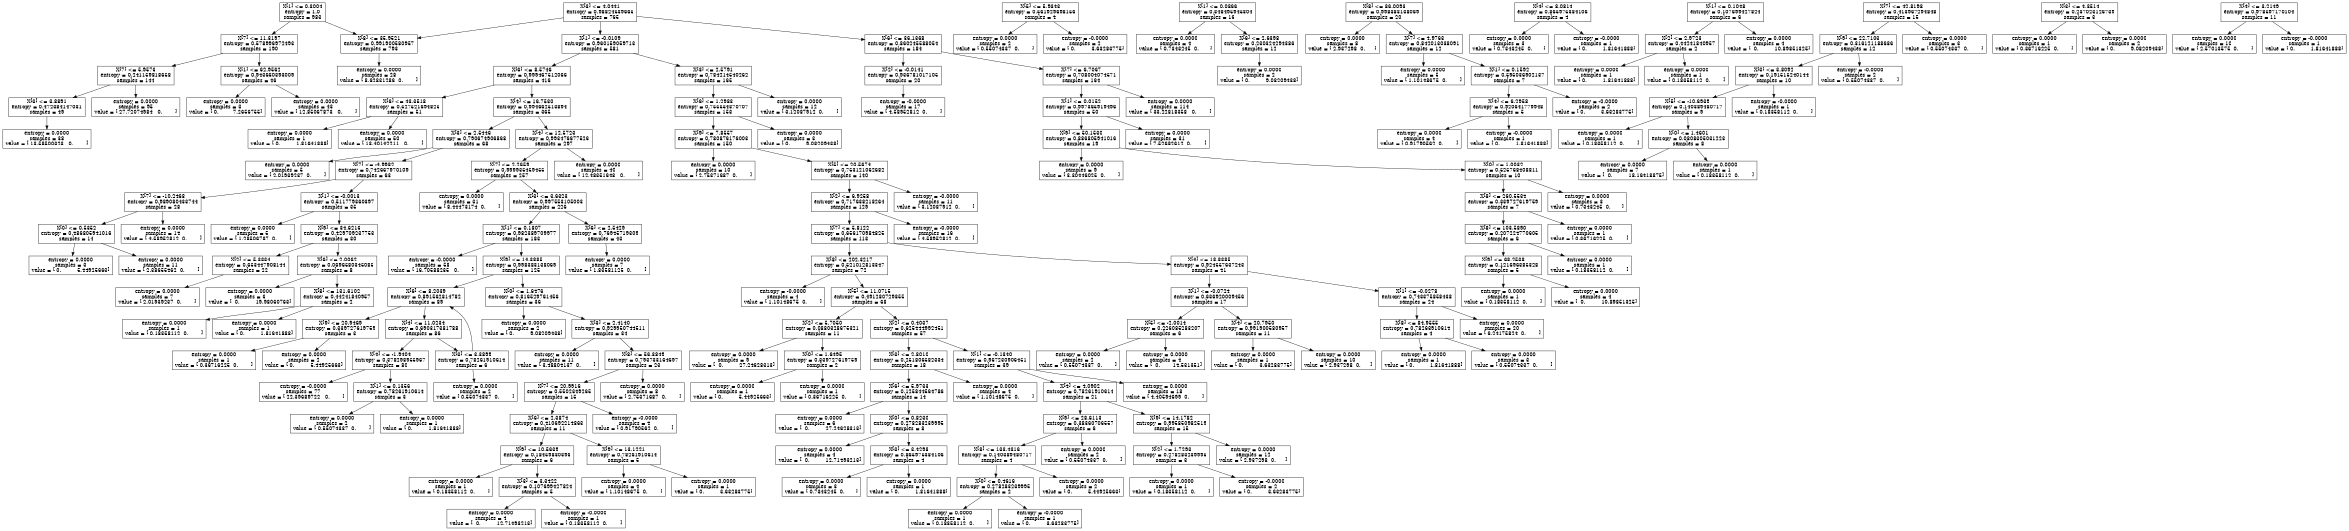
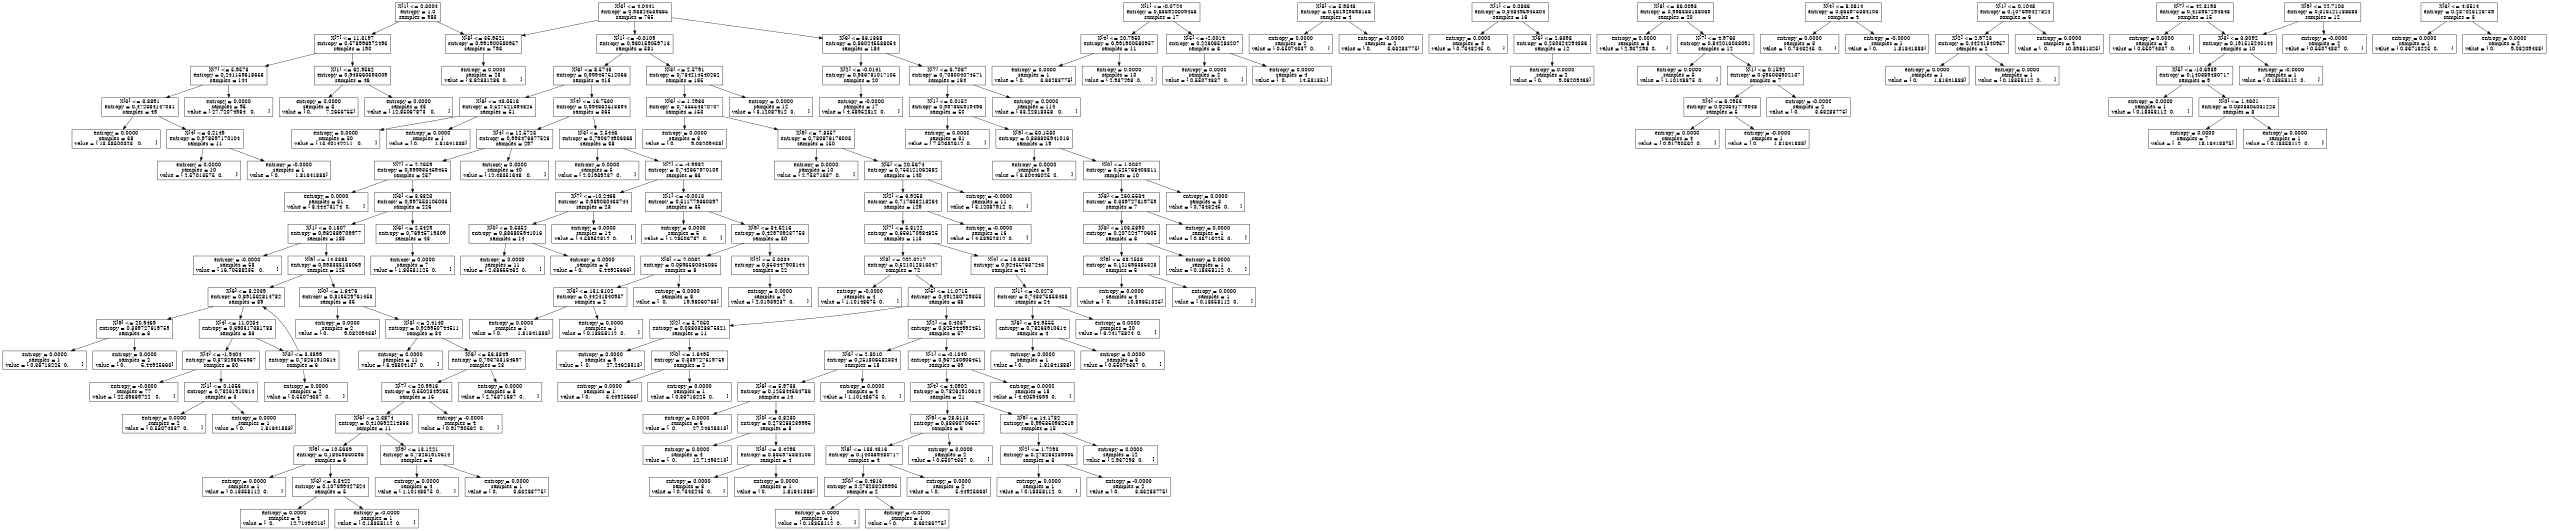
(1881, 27) -> (2215, 27)
none -> (171, 122)
(76, 234) -> (507, 234)
(1209, 279) -> none
